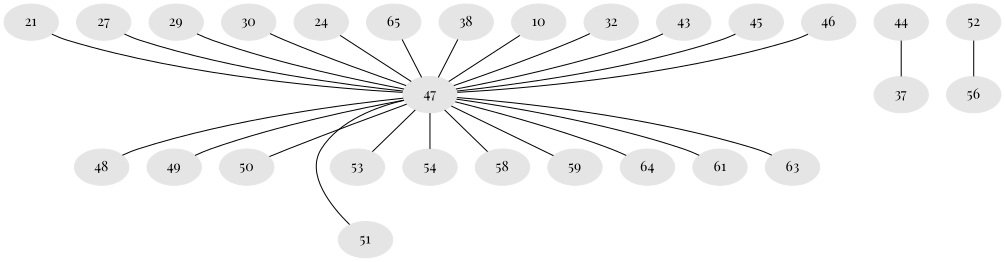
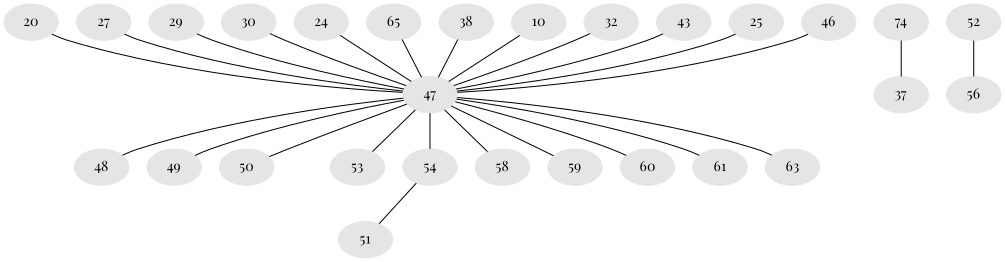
(31, 22) -> (31, 22)
(756, 22) -> (756, 22)
(901, 22) -> (901, 22)
(325, 144) -> (398, 203)
(647, 167) -> (647, 167)
